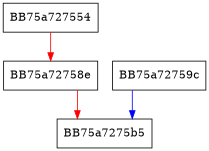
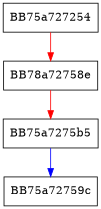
(51, 18) -> (51, 18)
(51, 76) -> (51, 76)
(132, 100) -> (51, 158)
